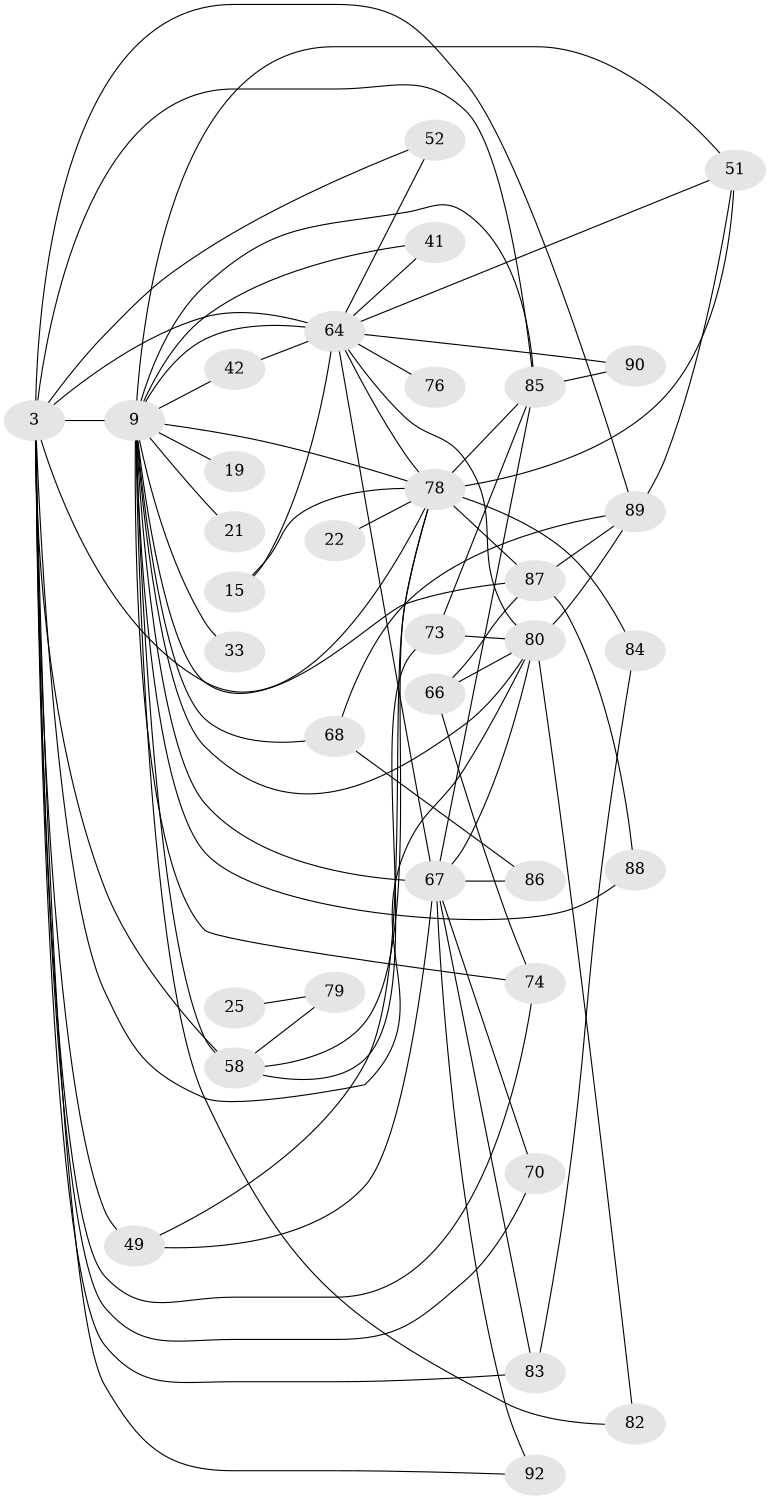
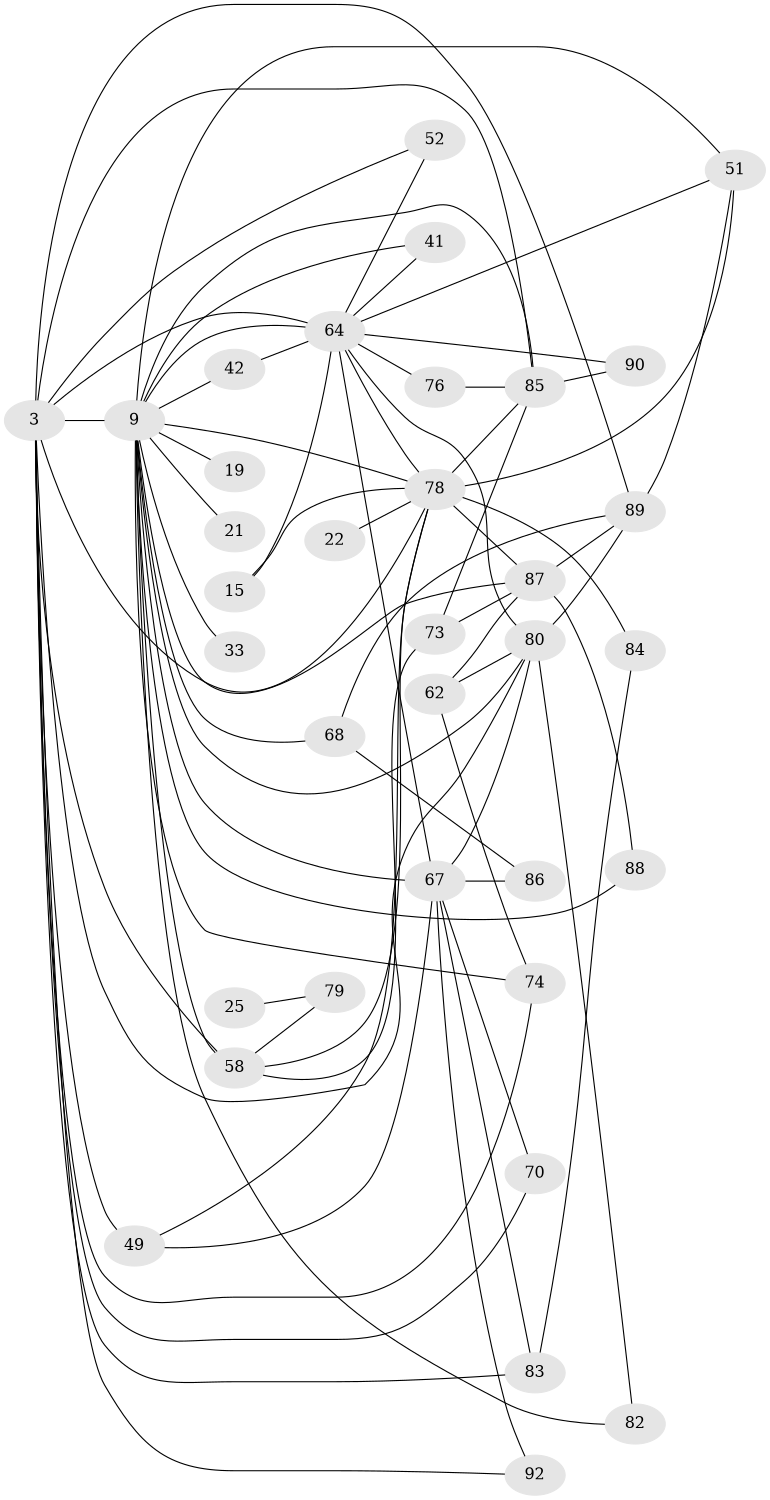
(477, 637) -> (485, 607)
(481, 657) -> (485, 387)
(435, 694) -> (435, 694)
